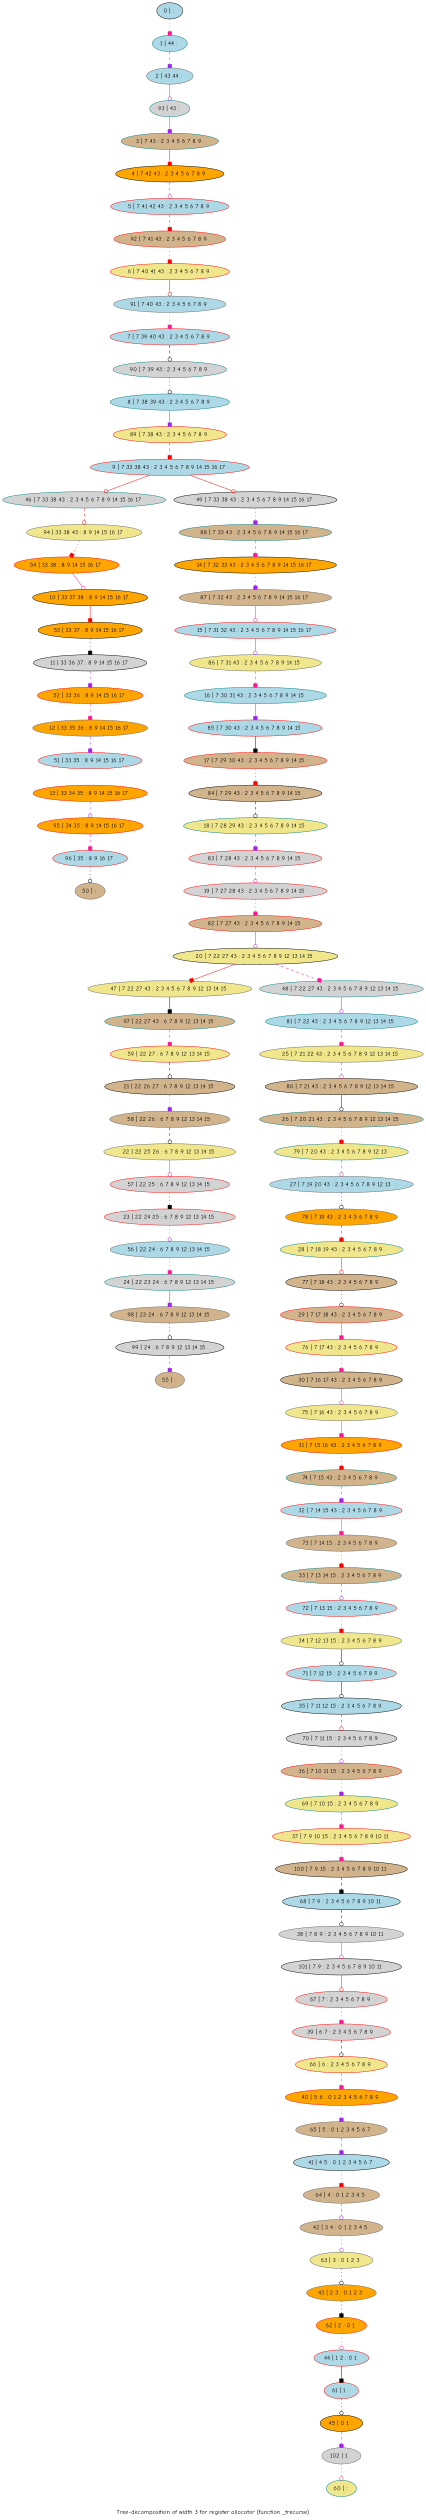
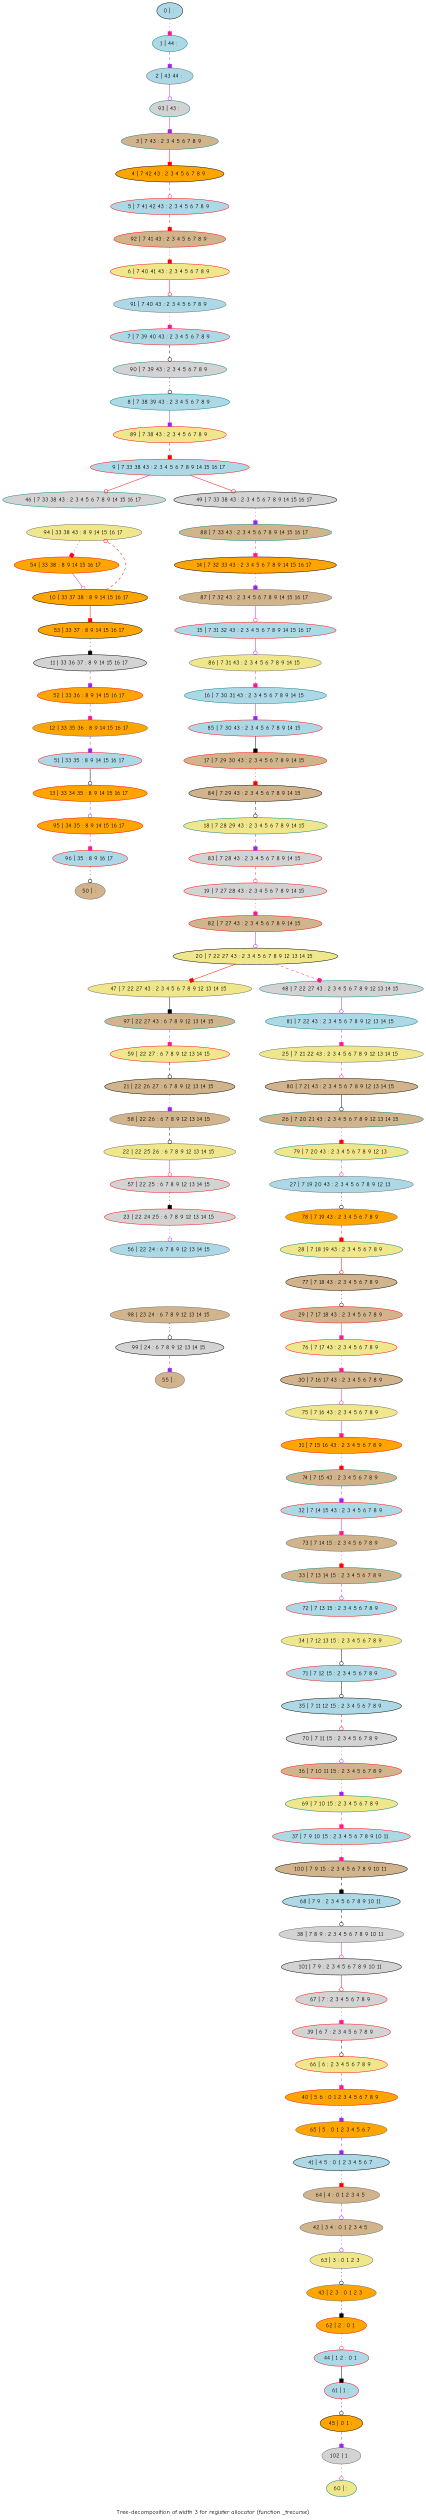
(84, 514) -> (126, 566)
none -> (90, 775)
(170, 1282) -> none
(341, 1622) -> none
(341, 1836) -> (341, 1836)
(341, 2130) -> (341, 2130)
